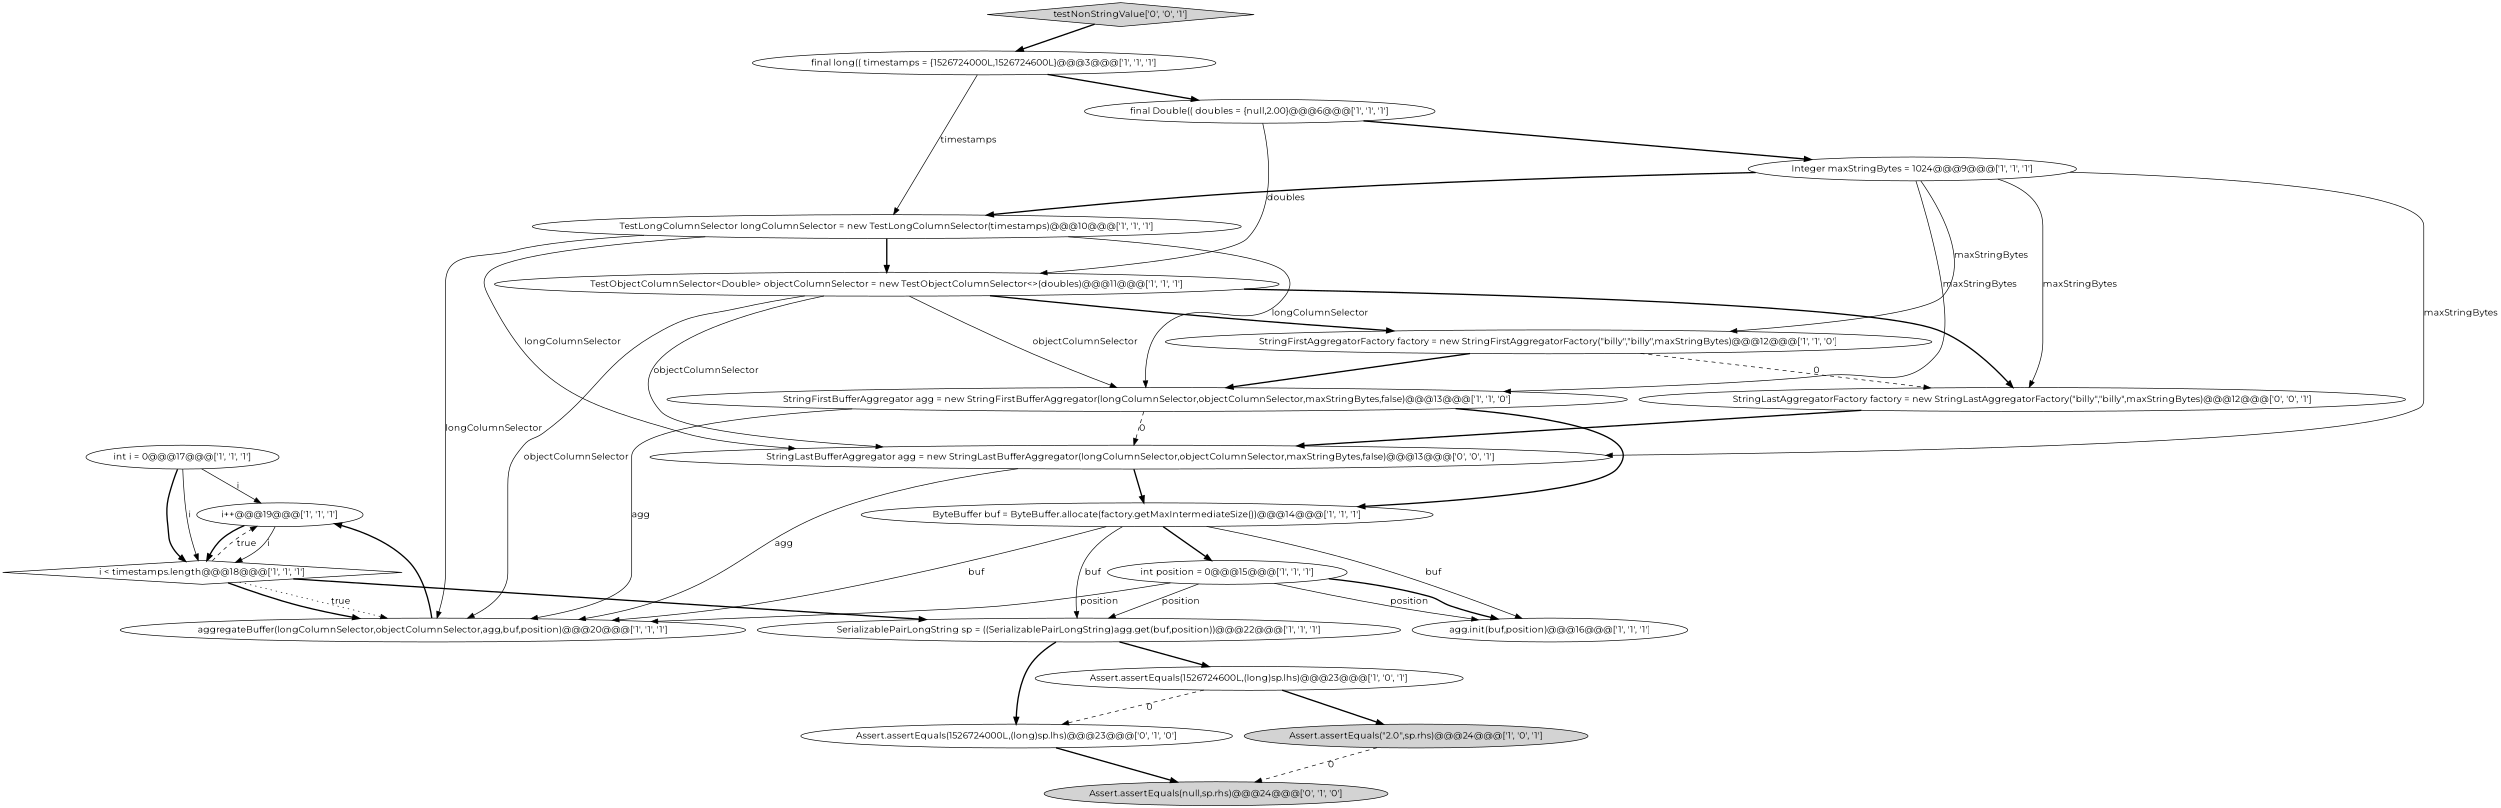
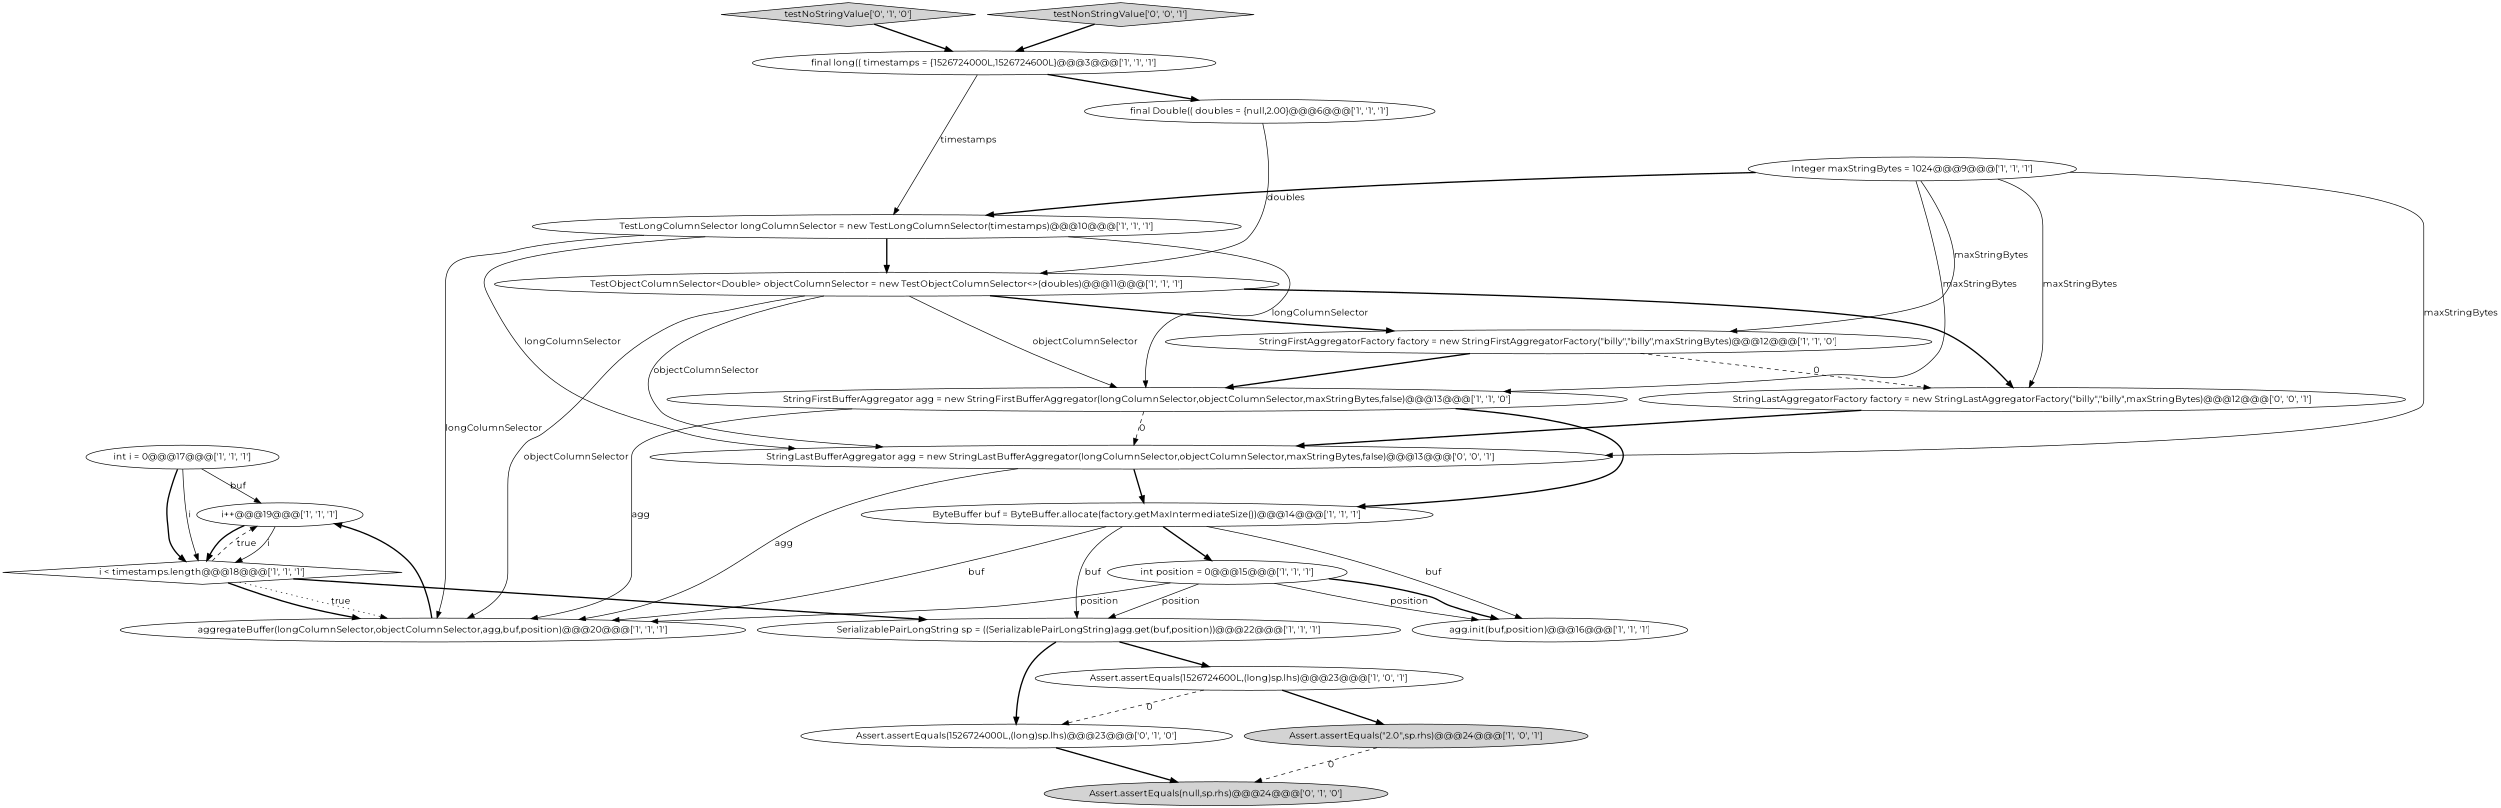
none -> (848, 15)
(1584, 140) -> none
(238, 486) -> (238, 486)
